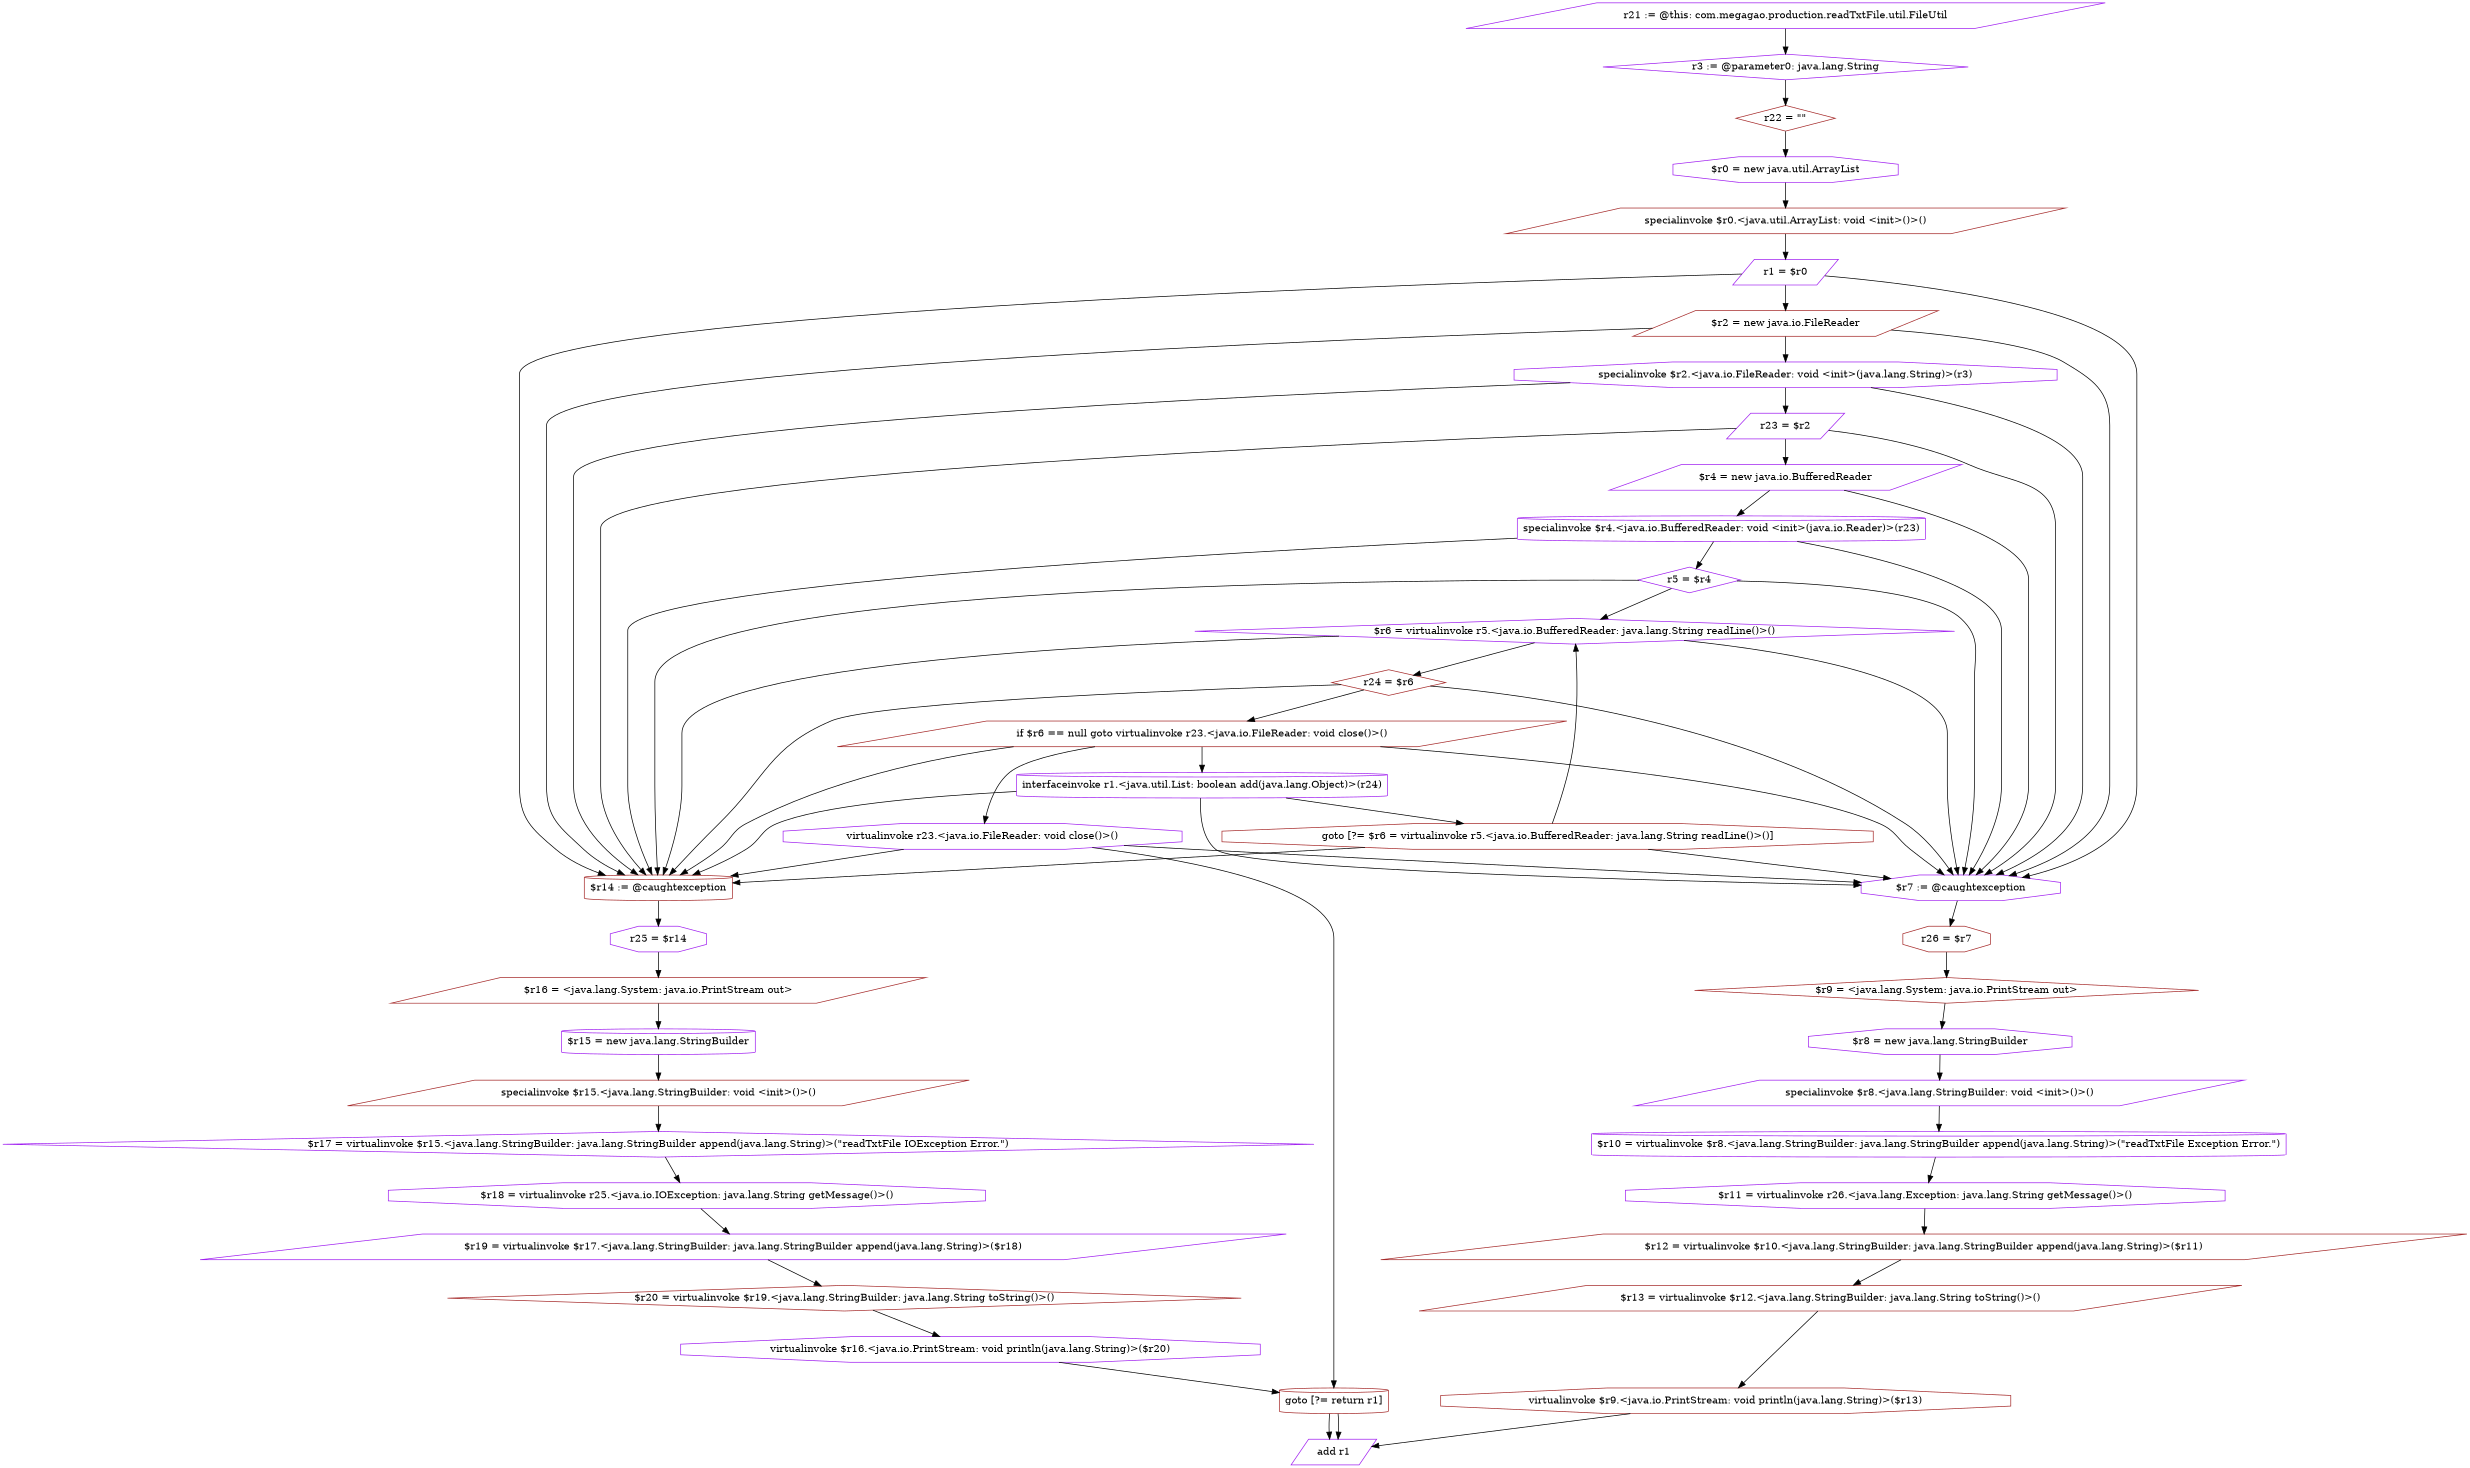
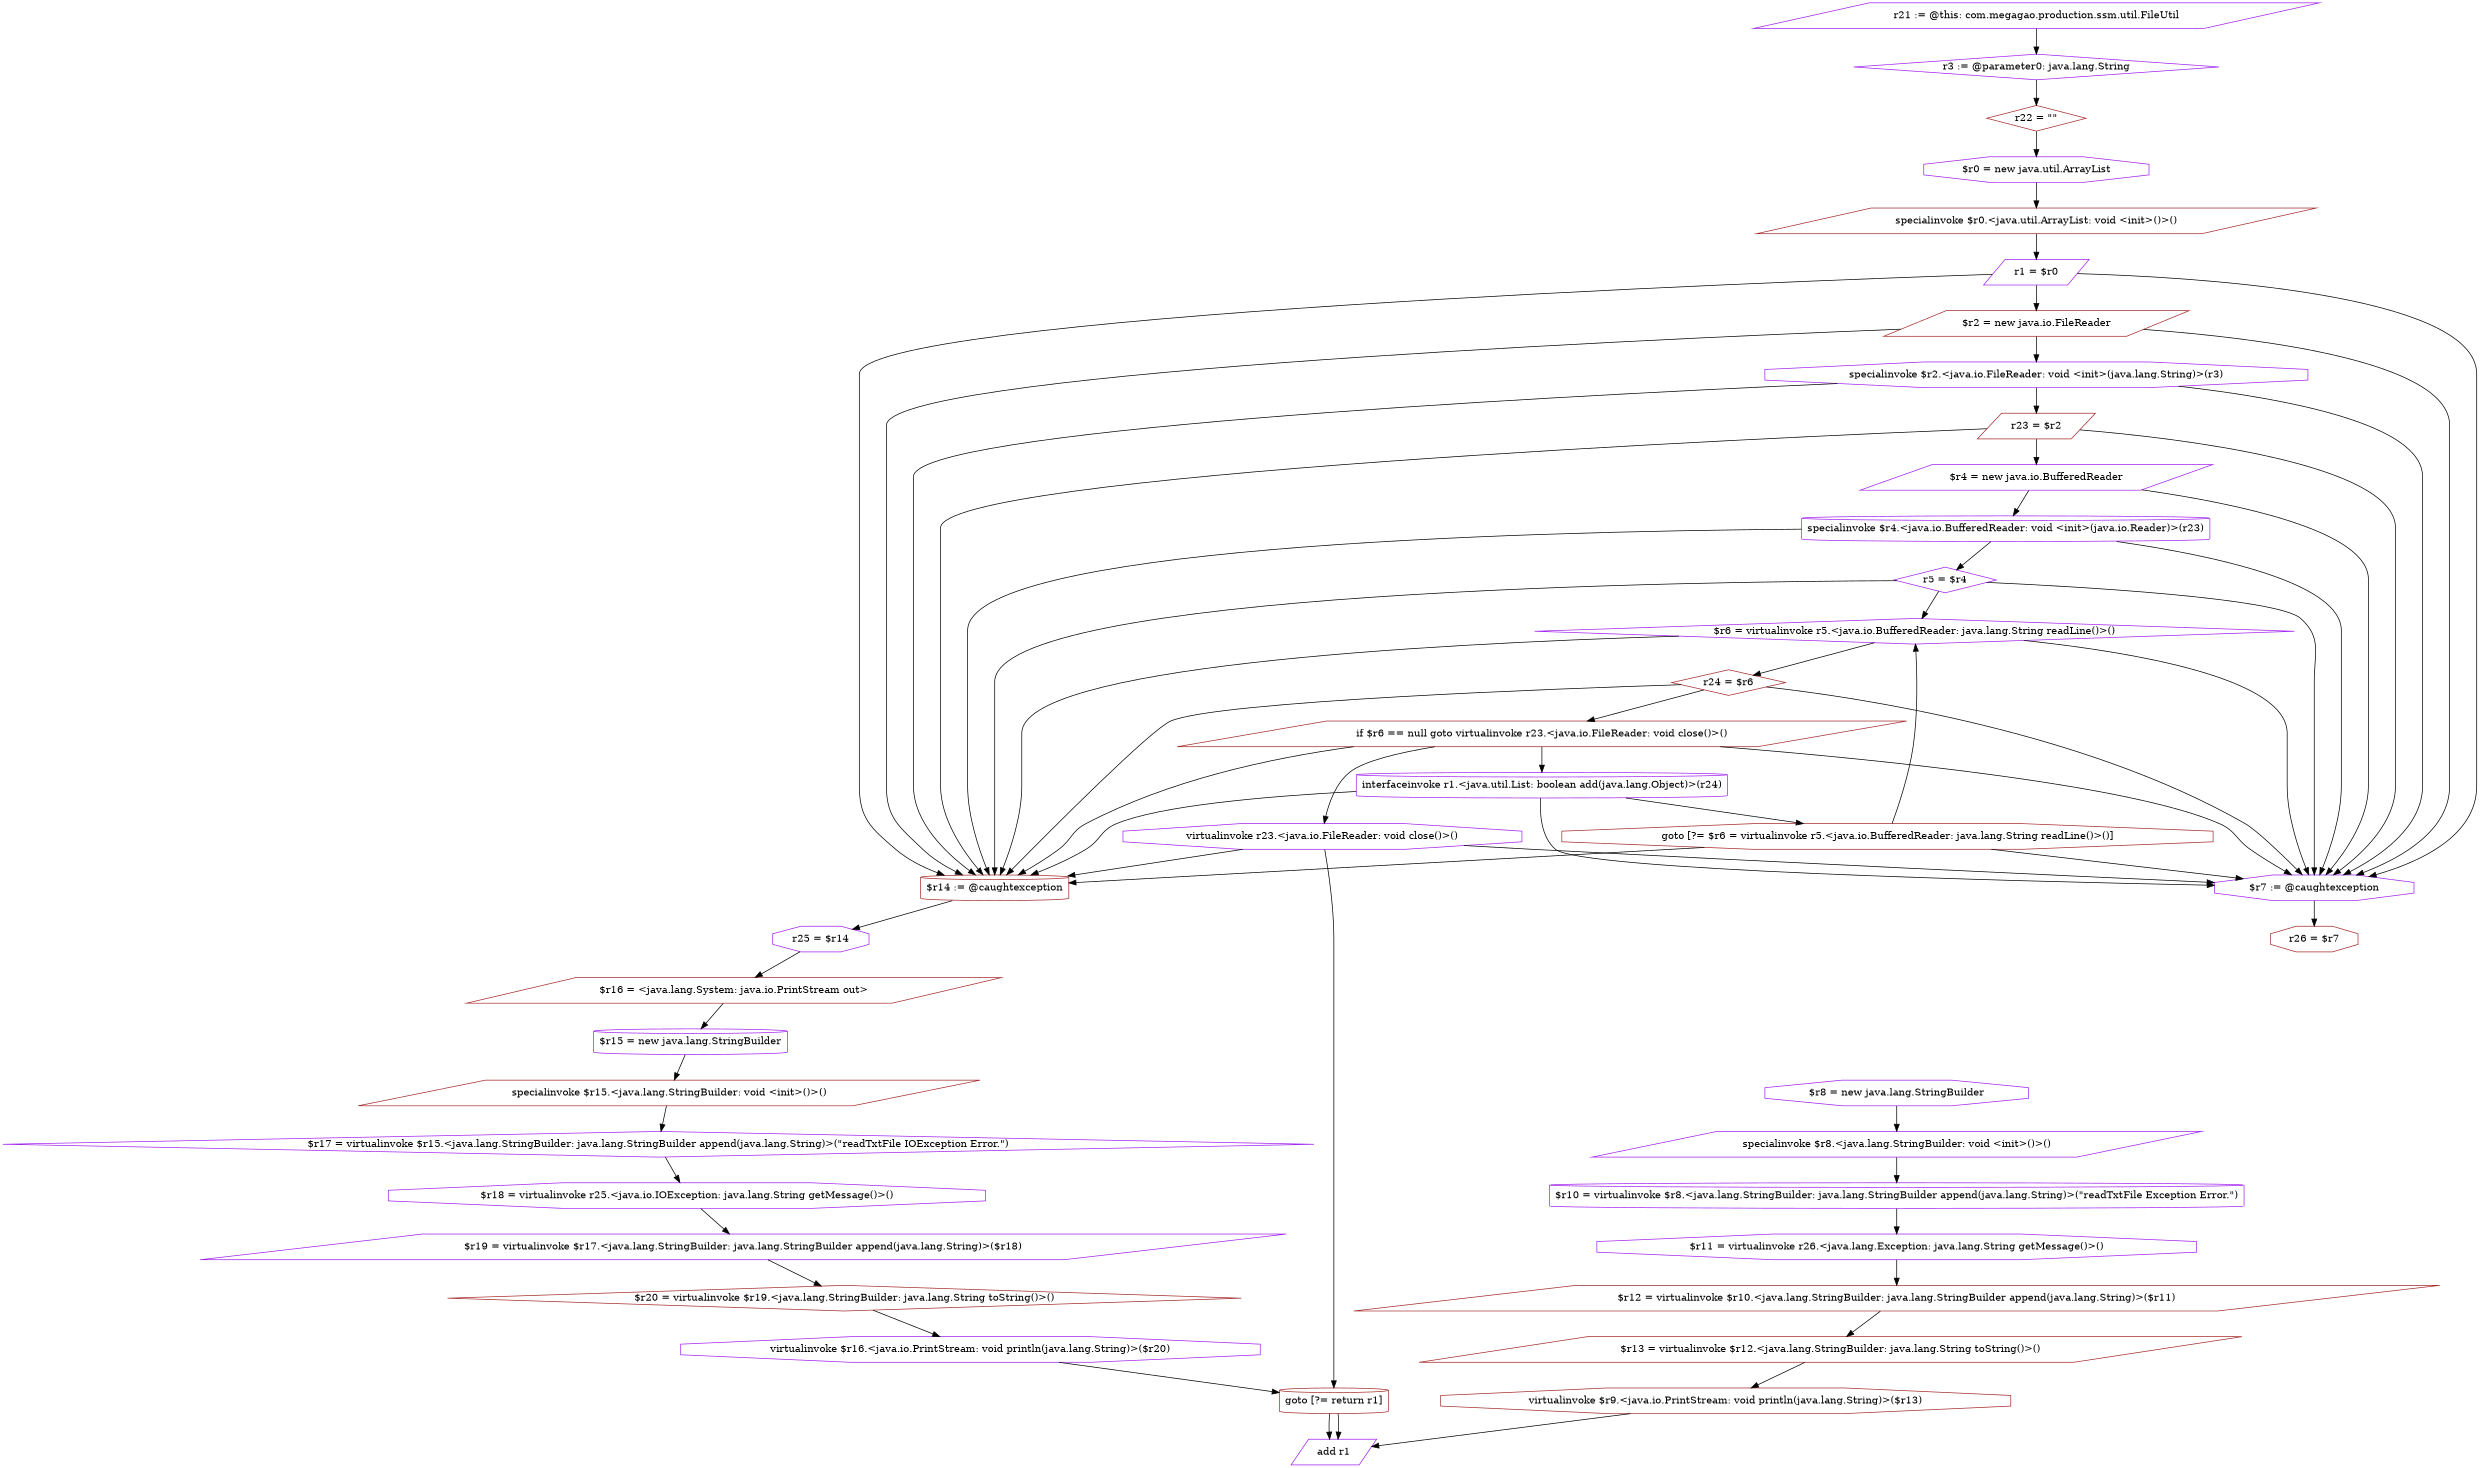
(1786, 16) -> (2036, 16)
(1786, 426) -> (2036, 426)
(1947, 990) -> none
